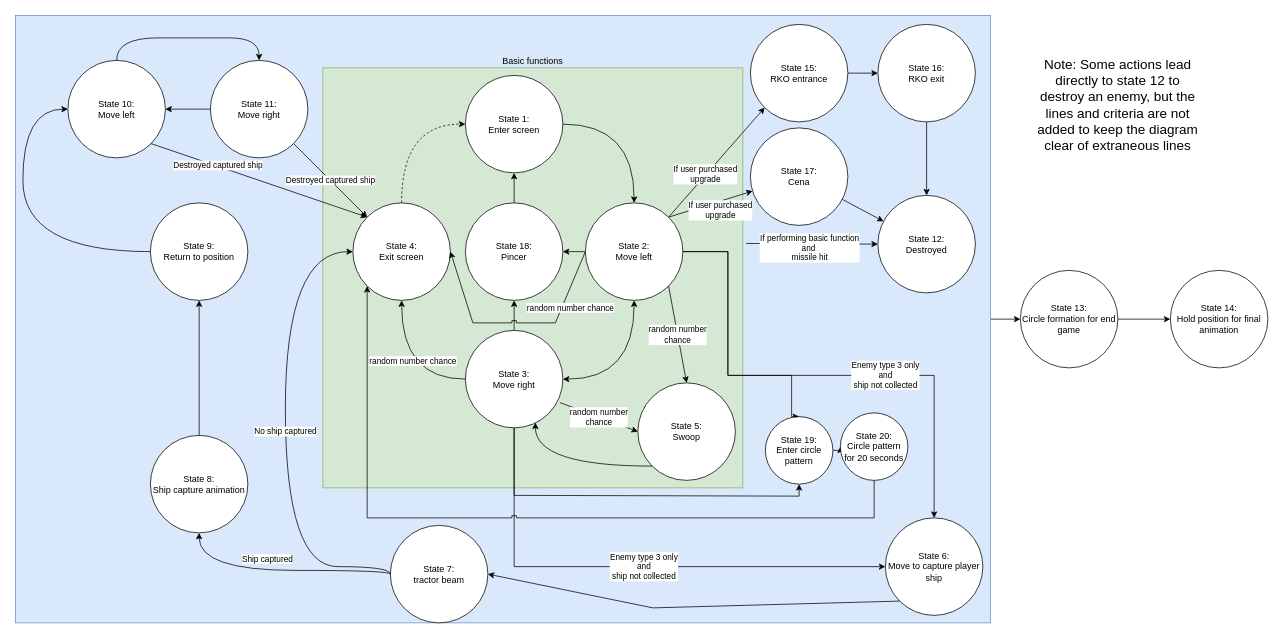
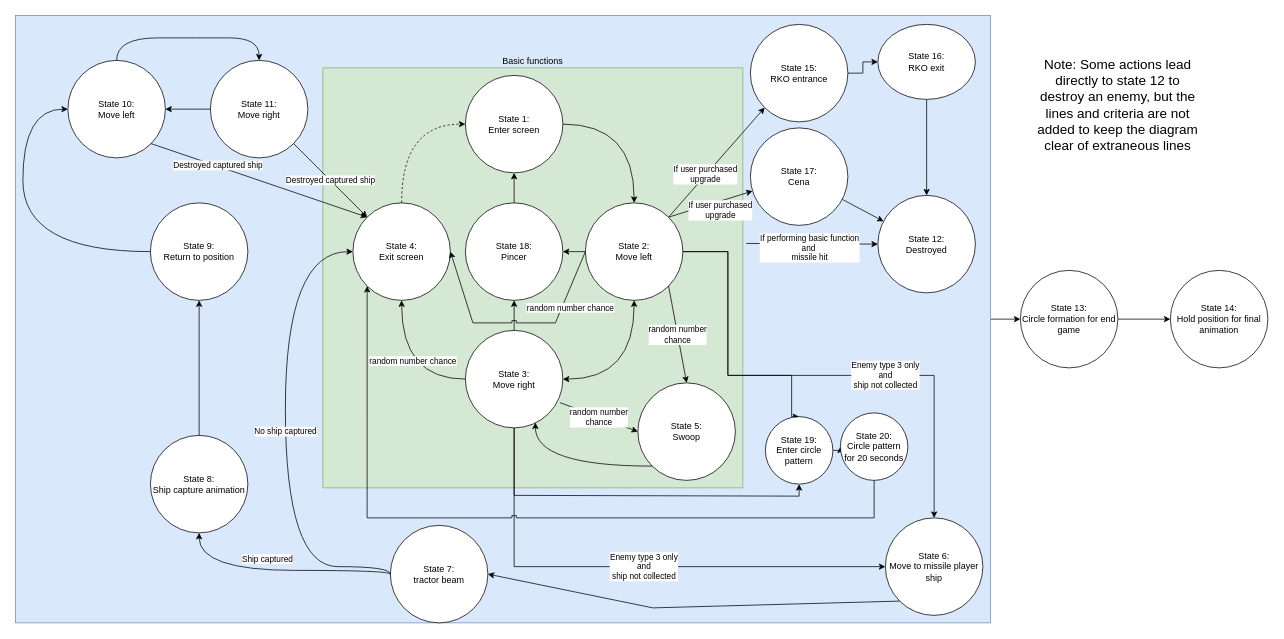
(927, 73) -> (927, 62)
(934, 567) -> (934, 567)
